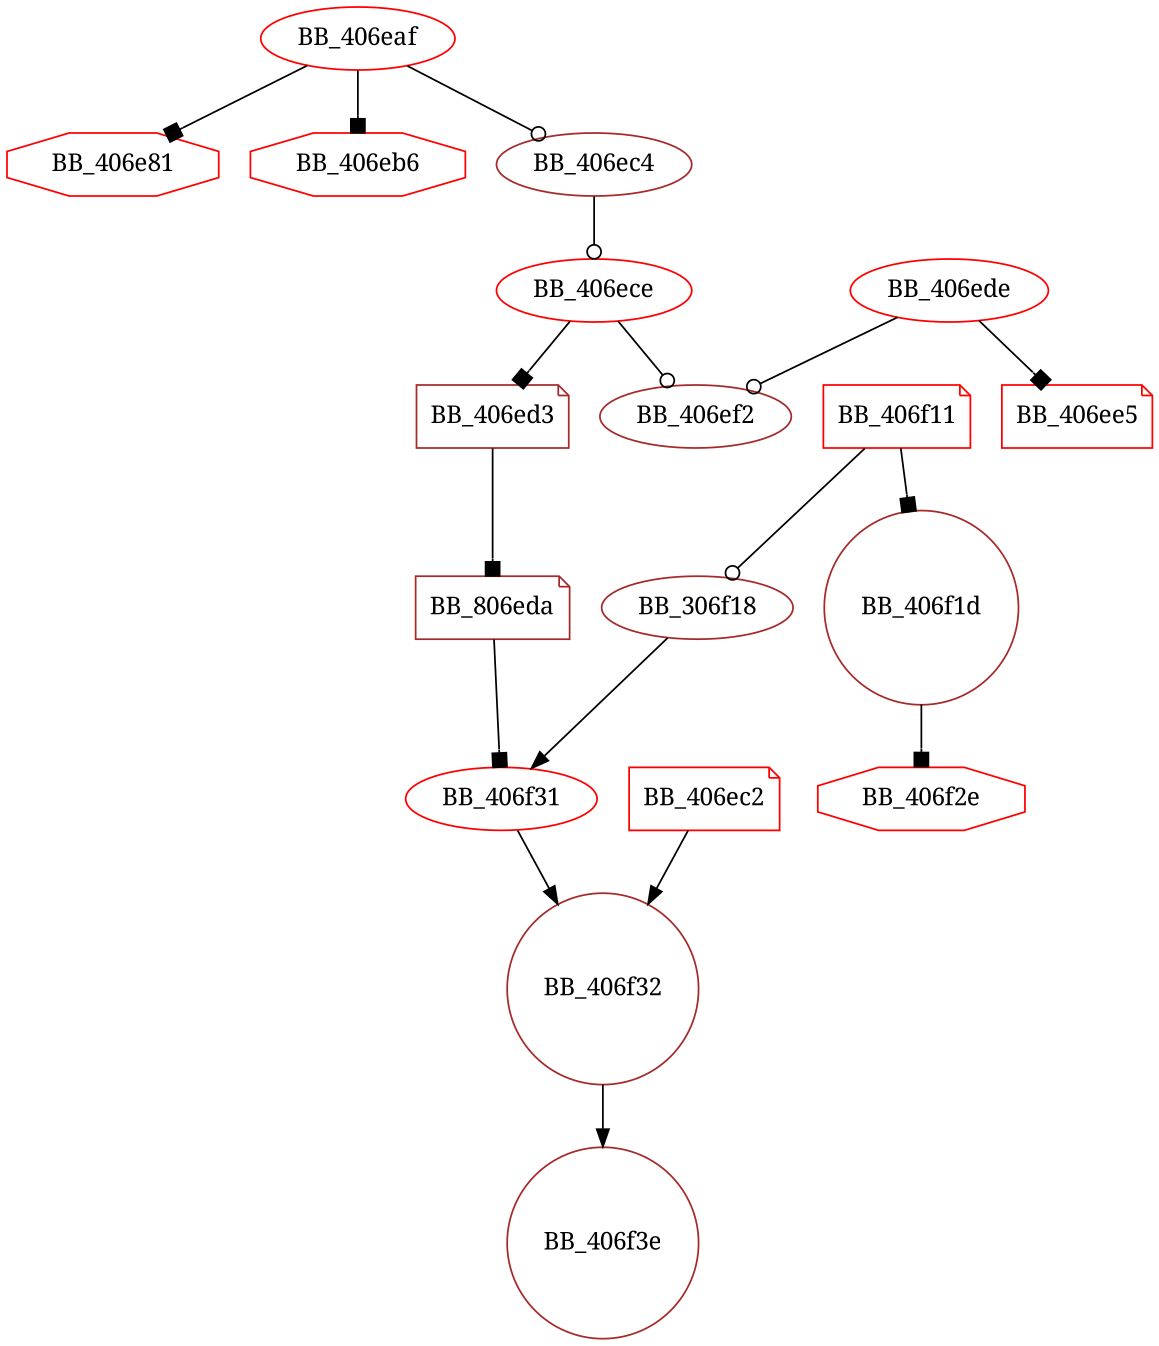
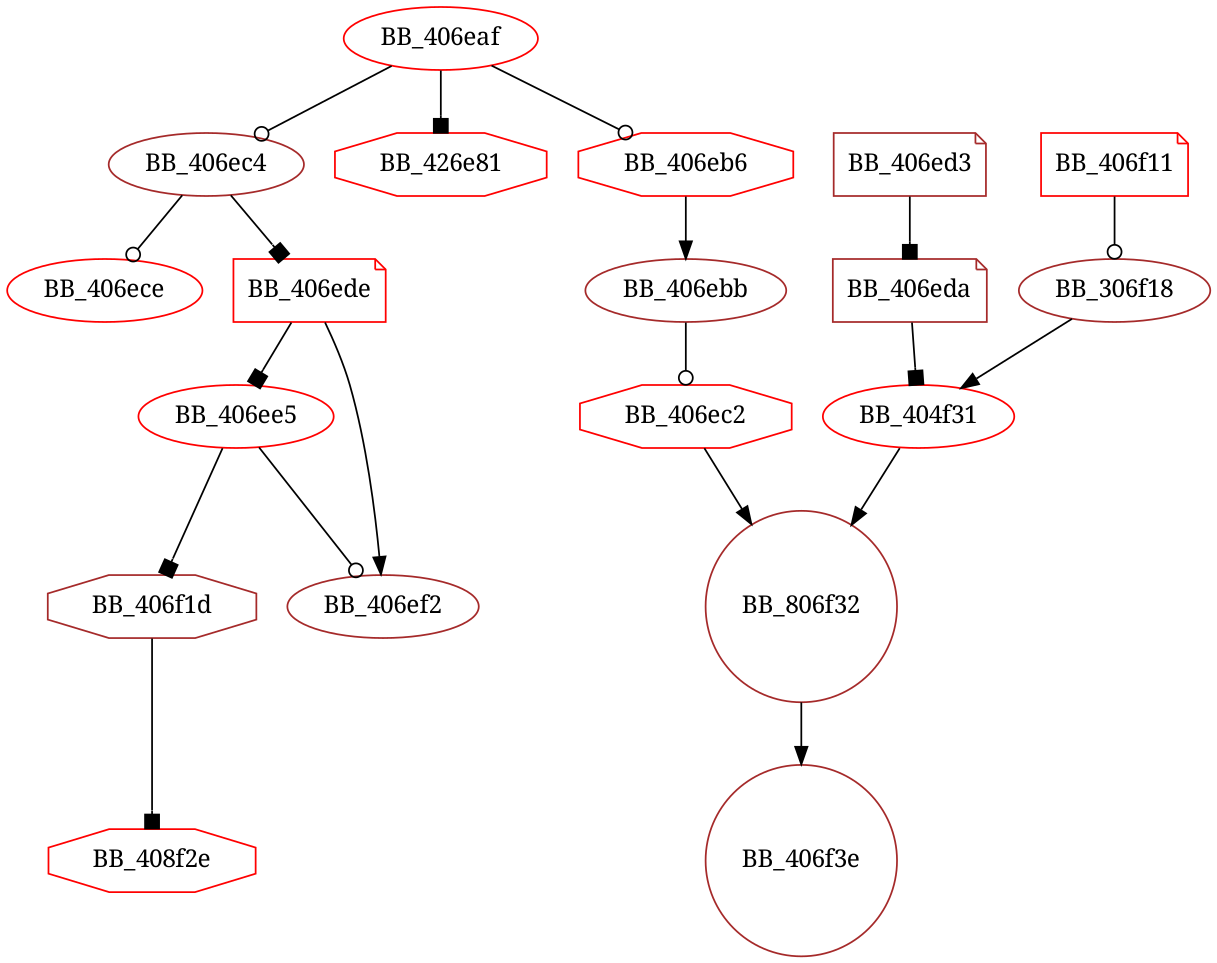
(358, 93) -> (555, 97)
(113, 164) -> (441, 164)
none -> (251, 220)
none -> (686, 290)
(949, 290) -> (310, 290)
(550, 346) -> none
(640, 348) -> (305, 506)
(829, 350) -> (362, 437)
(1077, 416) -> (236, 416)
(904, 471) -> (198, 503)
(493, 608) -> (910, 290)
(921, 608) -> (152, 607)
(501, 799) -> (919, 416)
(704, 799) -> (686, 416)
(921, 799) -> (152, 861)
(603, 989) -> (801, 607)
